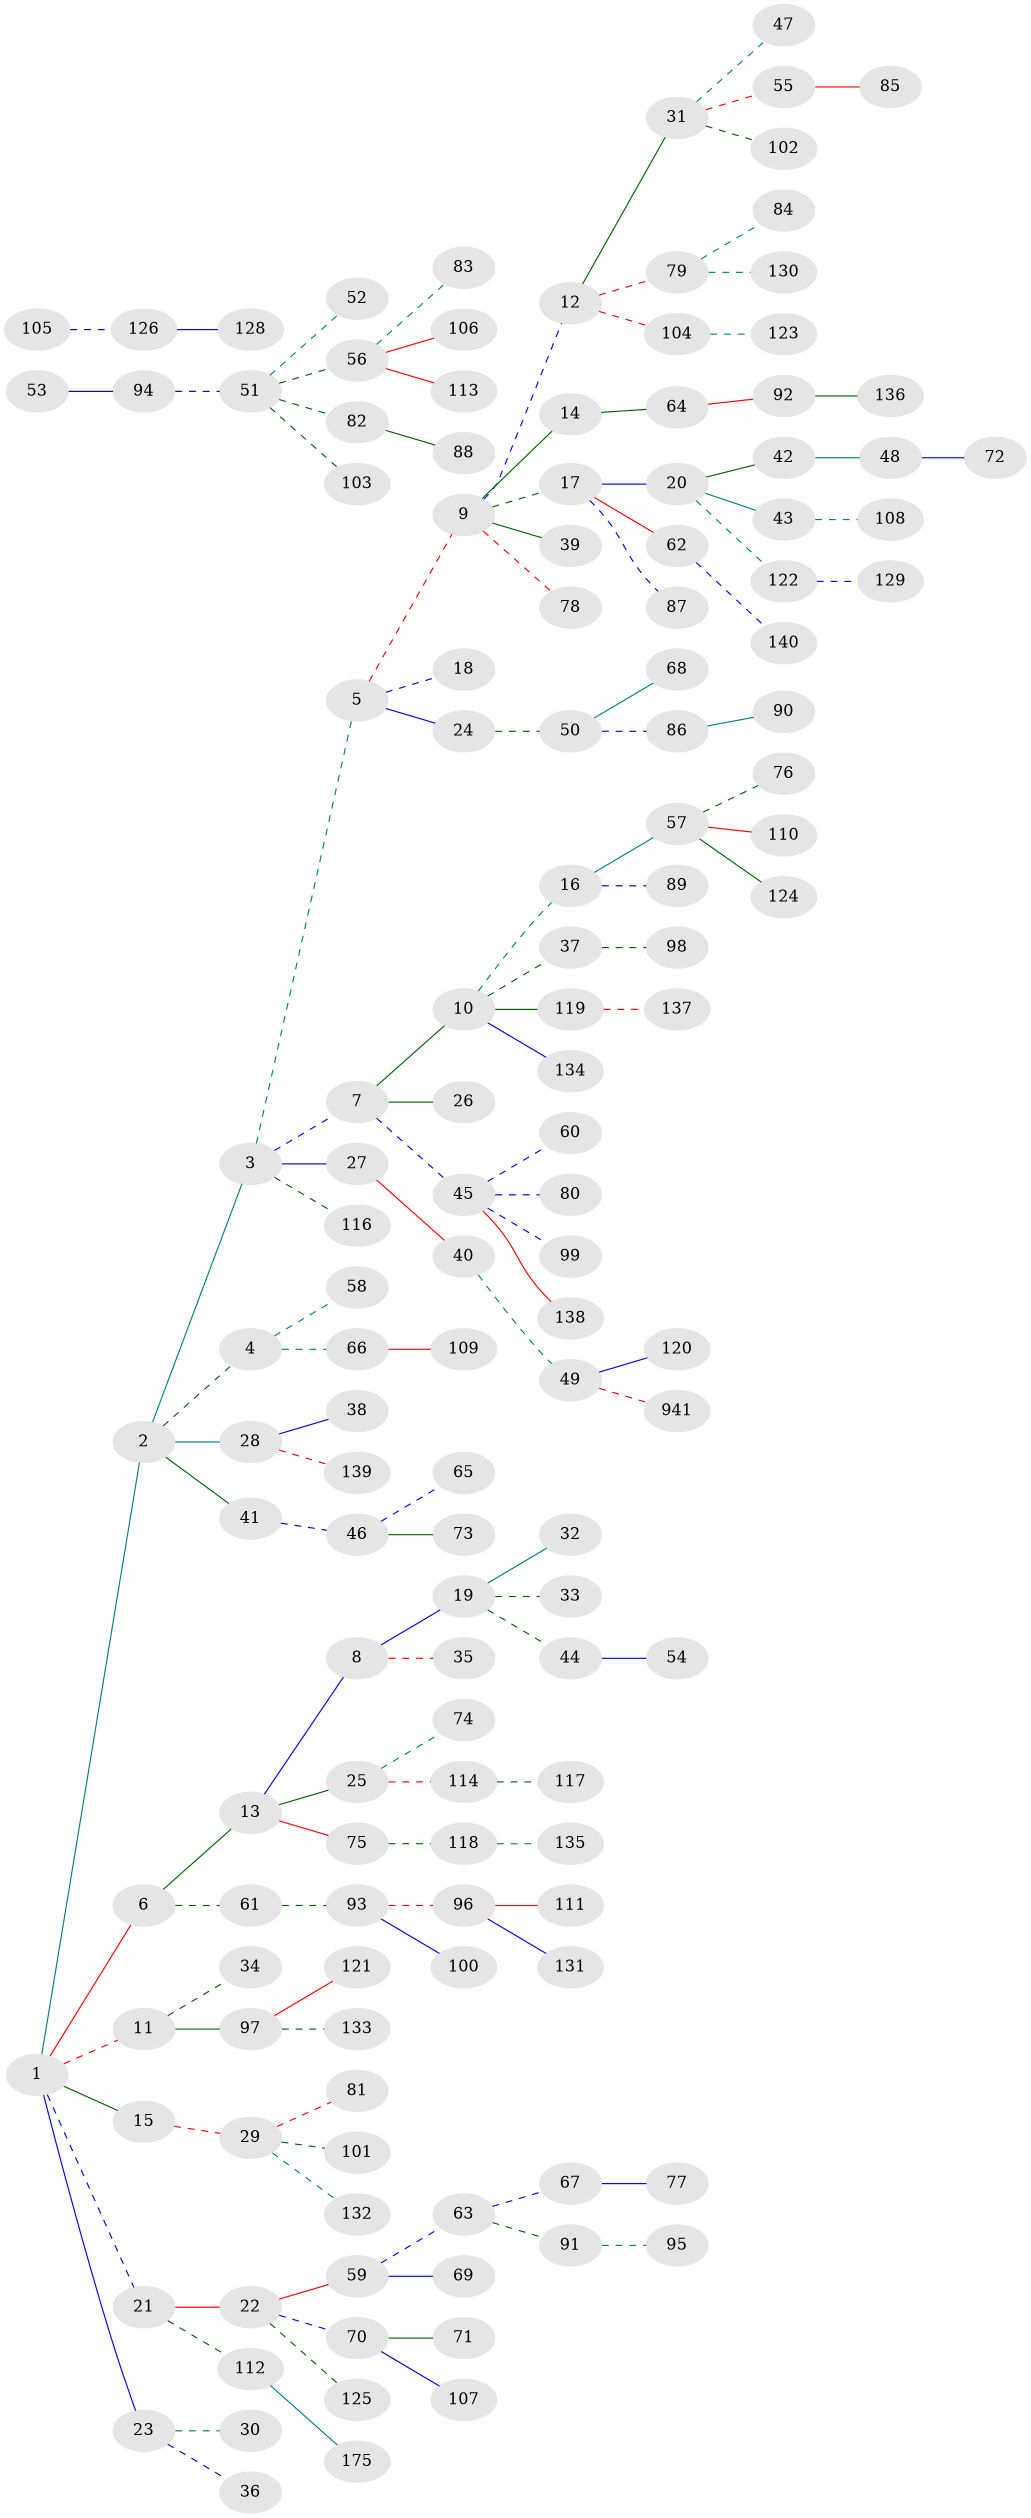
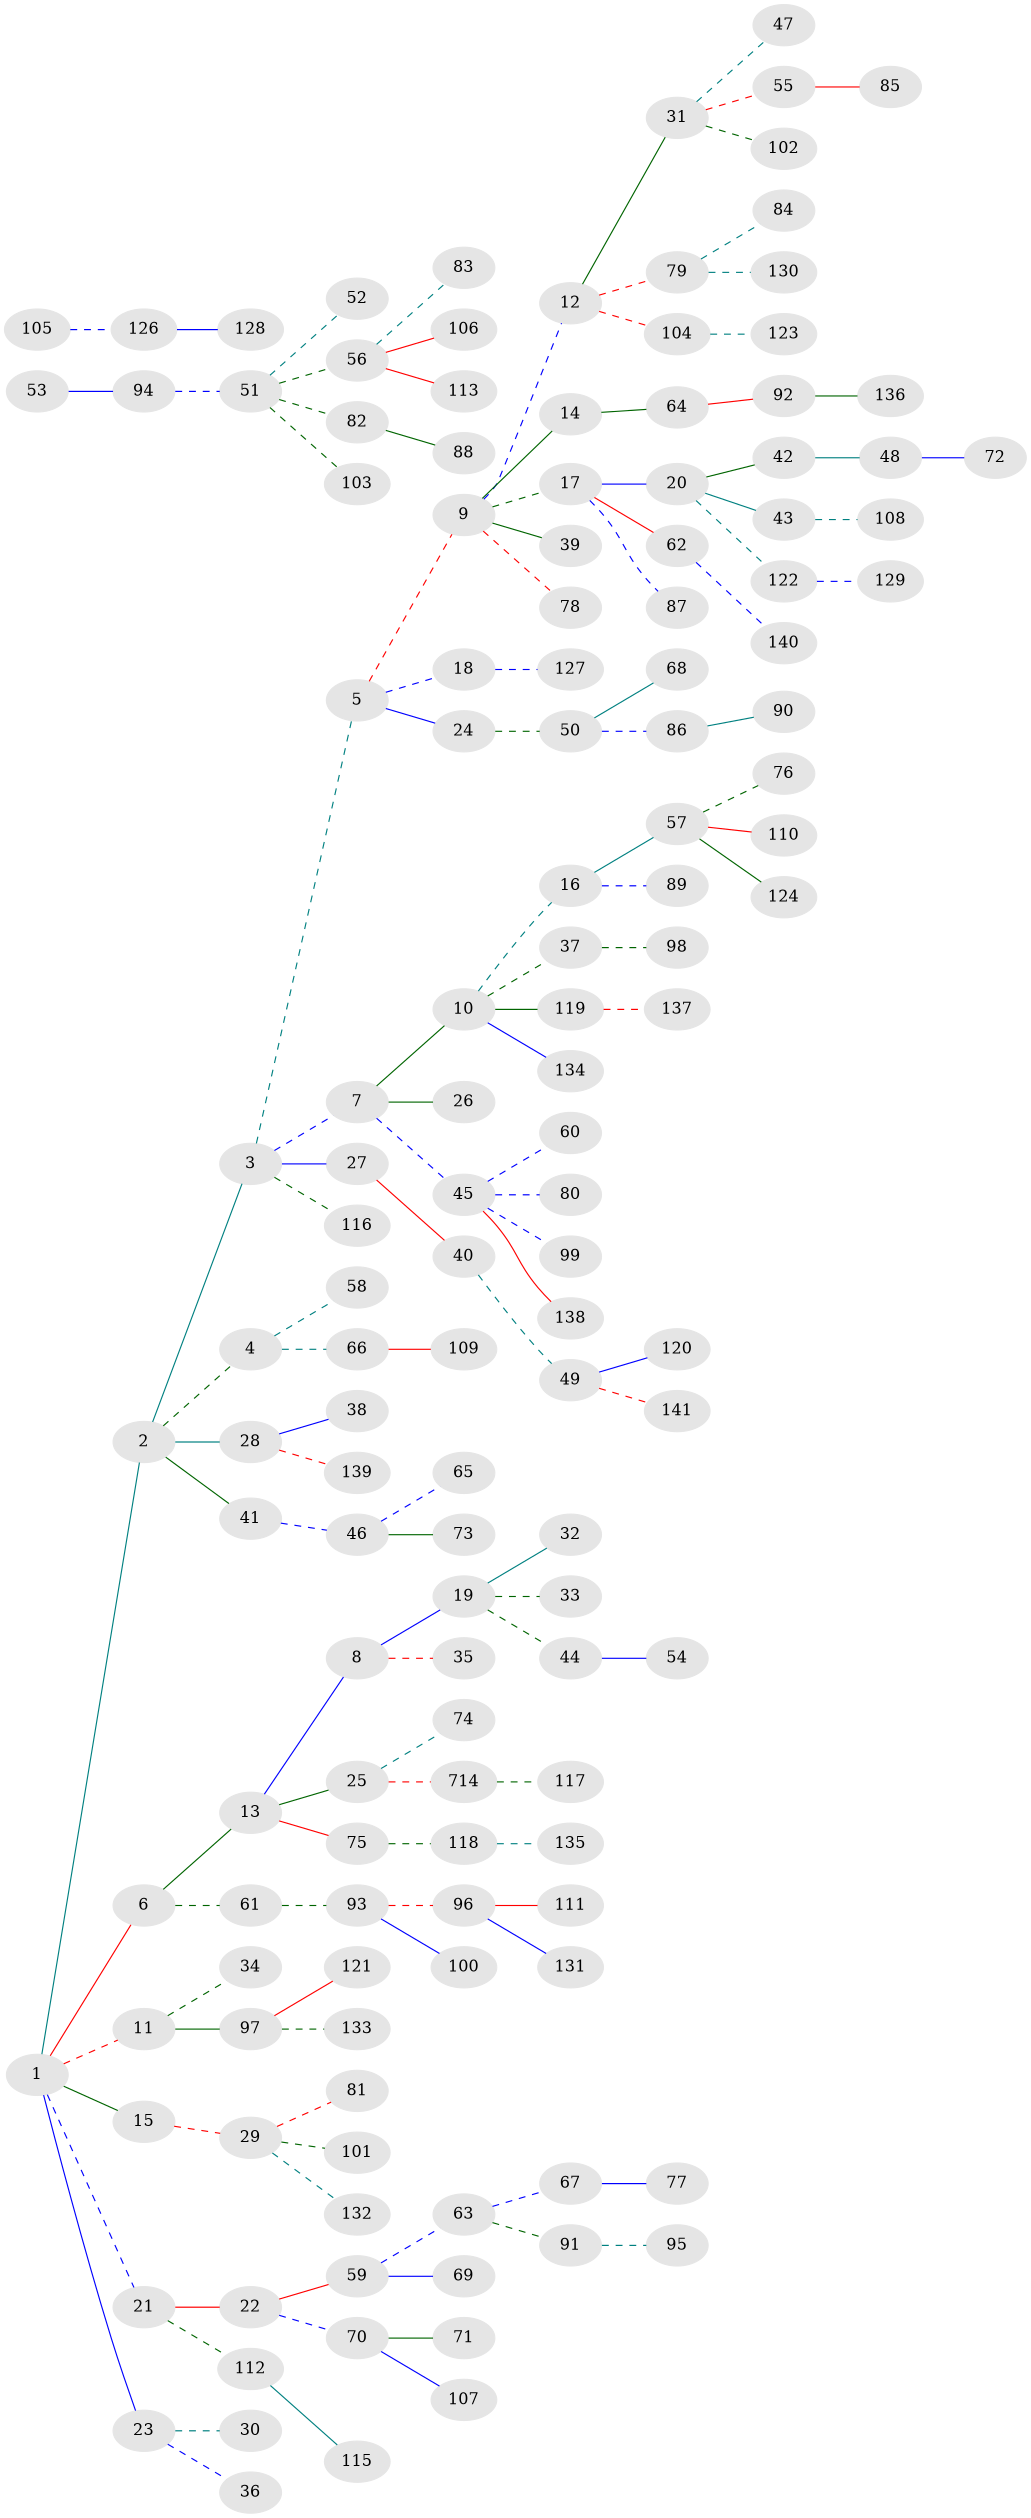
none -> (571, 670)
(677, 1411) -> (677, 1411)
(464, 1782) -> (464, 1782)
(357, 2400) -> none
(357, 2462) -> (357, 2462)
